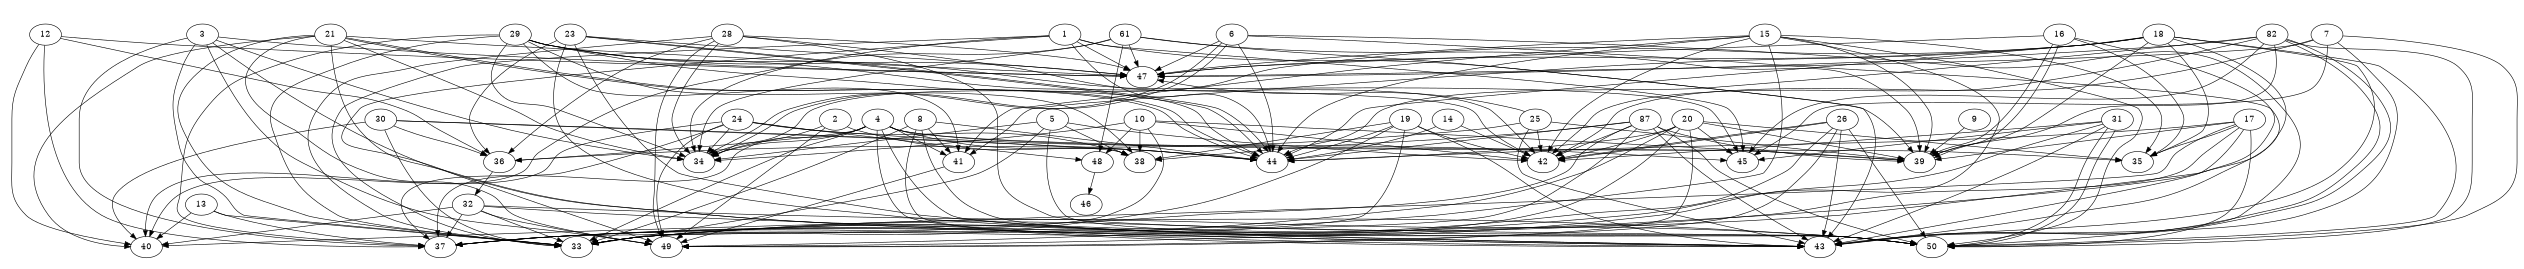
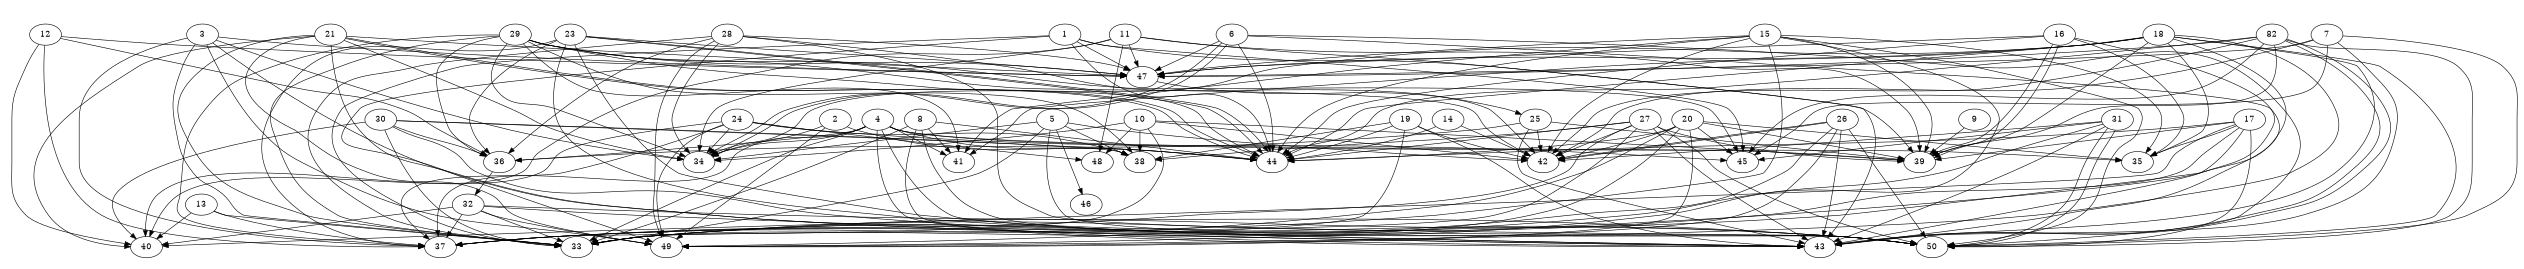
(1125, 35) -> (1125, 35)
(750, 79) -> none
none -> (1503, 83)
none -> (437, 84)
(1345, 93) -> (1337, 93)
(1645, 120) -> (1645, 120)
(1093, 181) -> (1069, 162)
(835, 198) -> (1816, 228)
(1172, 209) -> (292, 82)
none -> (1143, 231)
